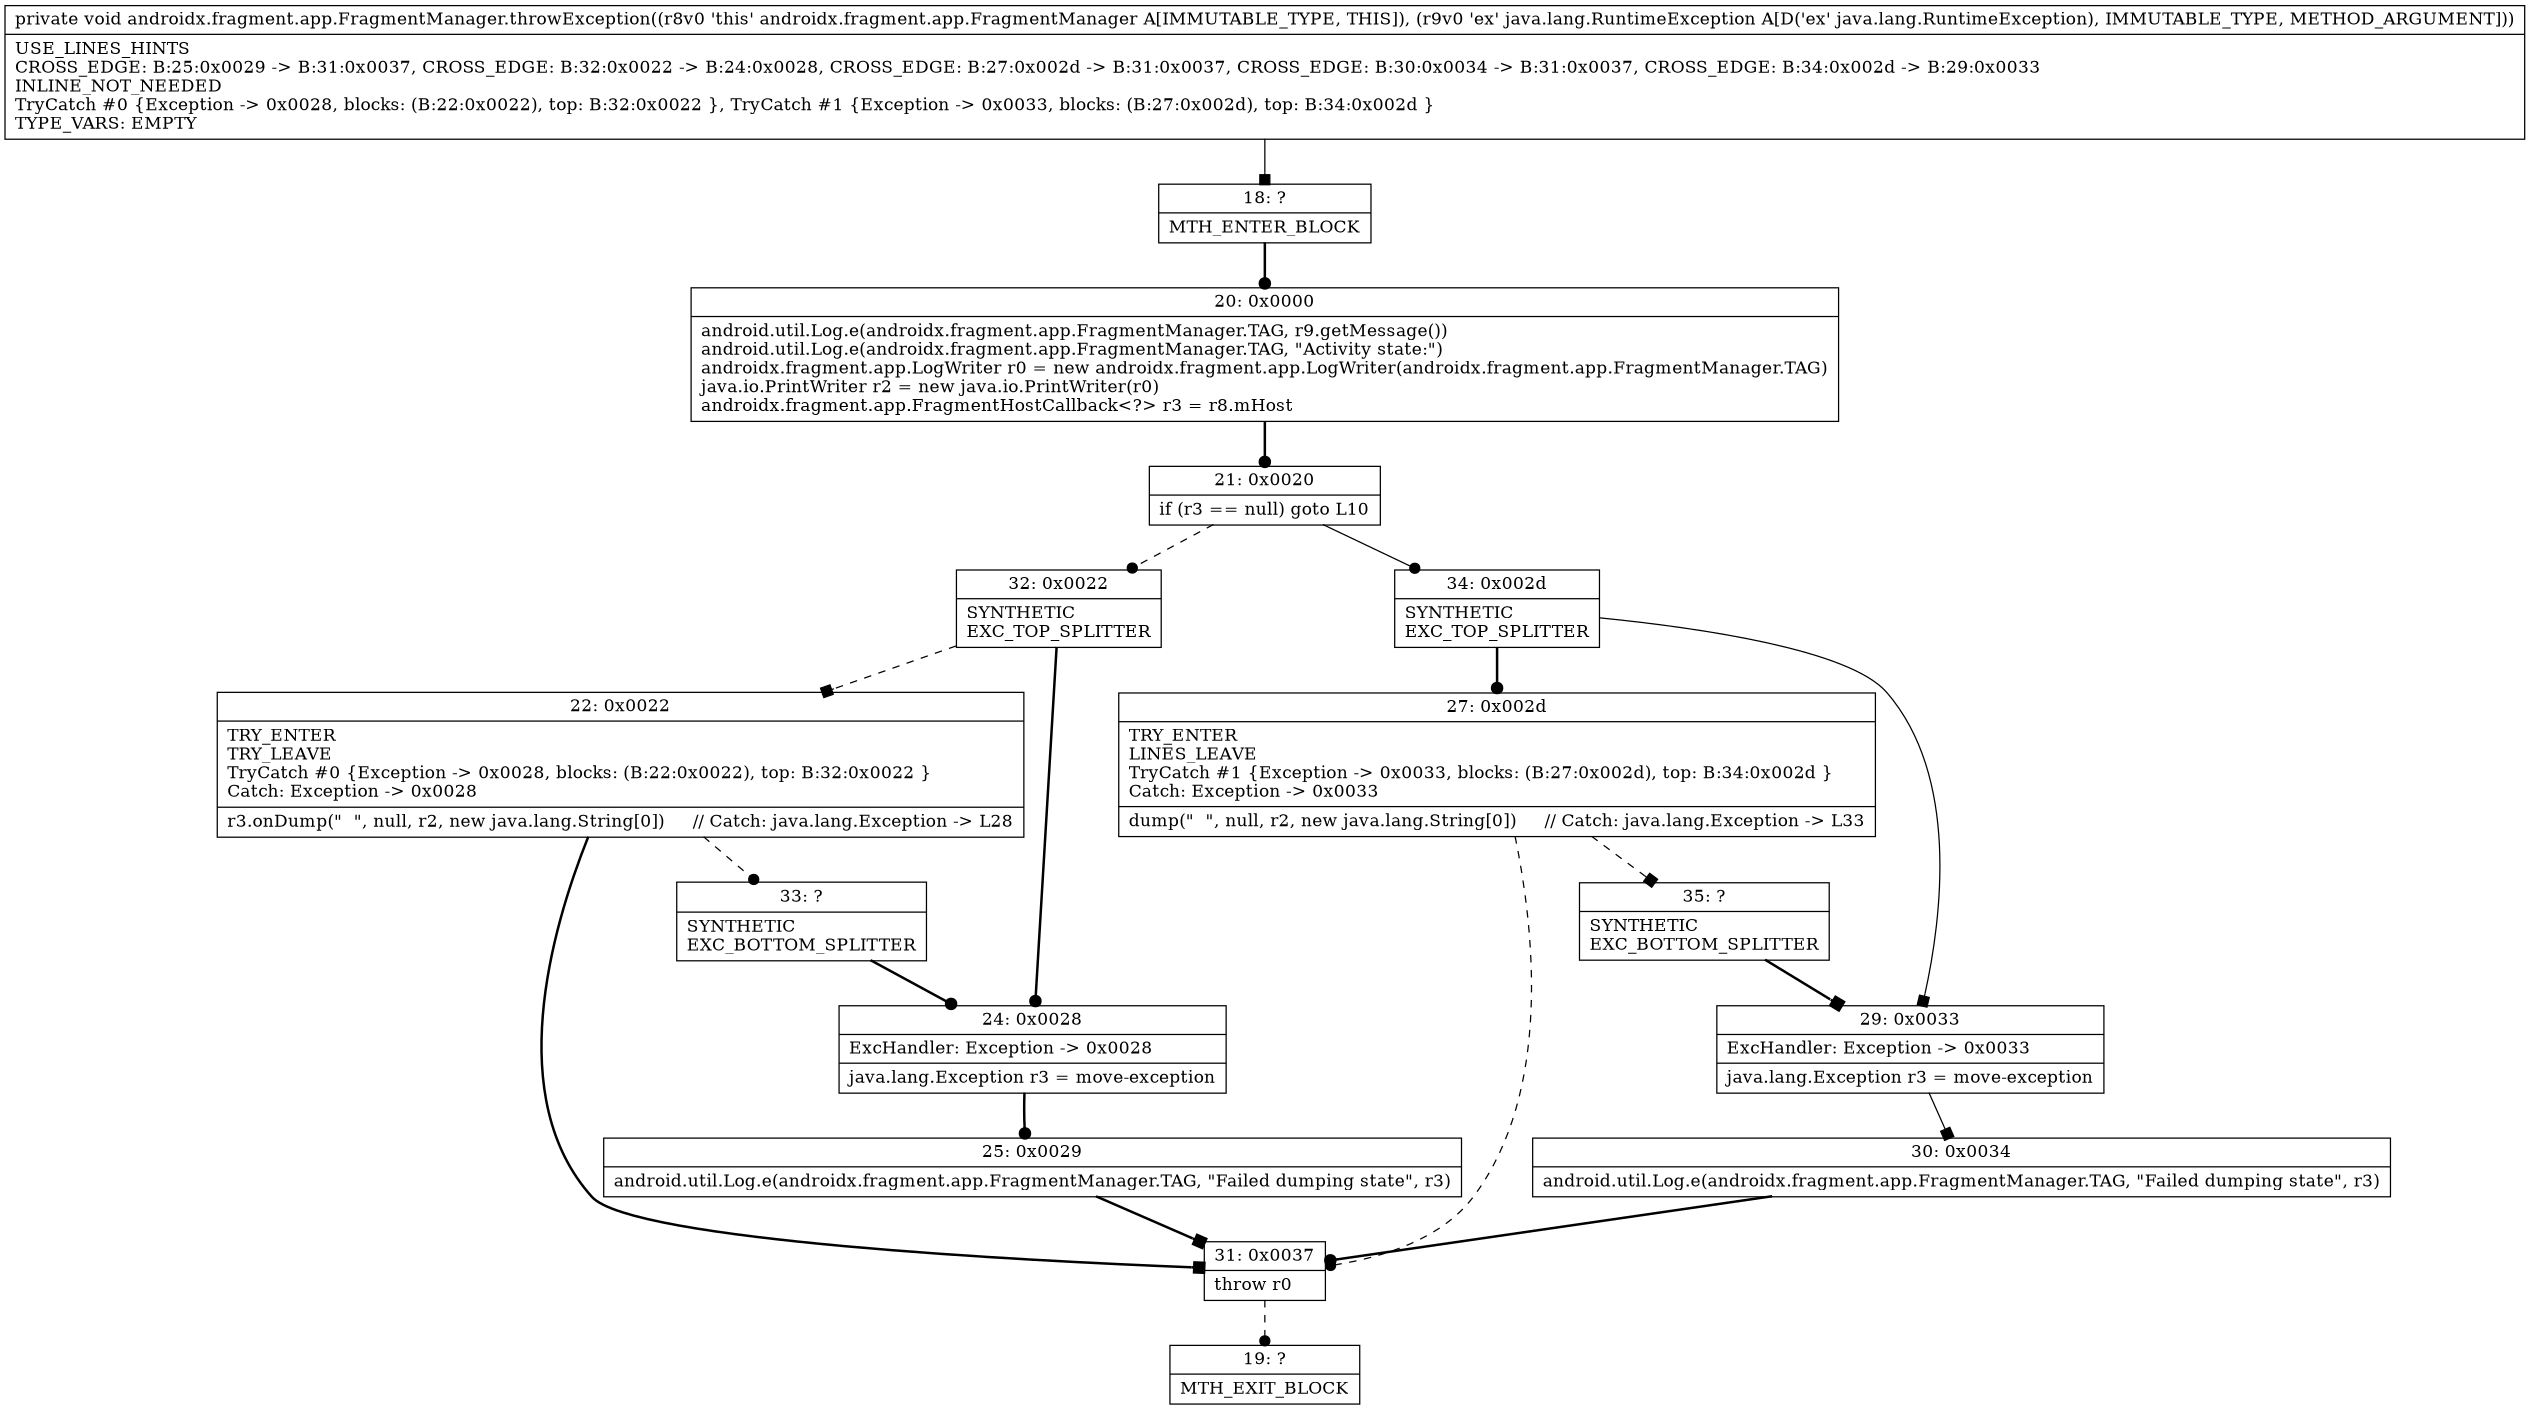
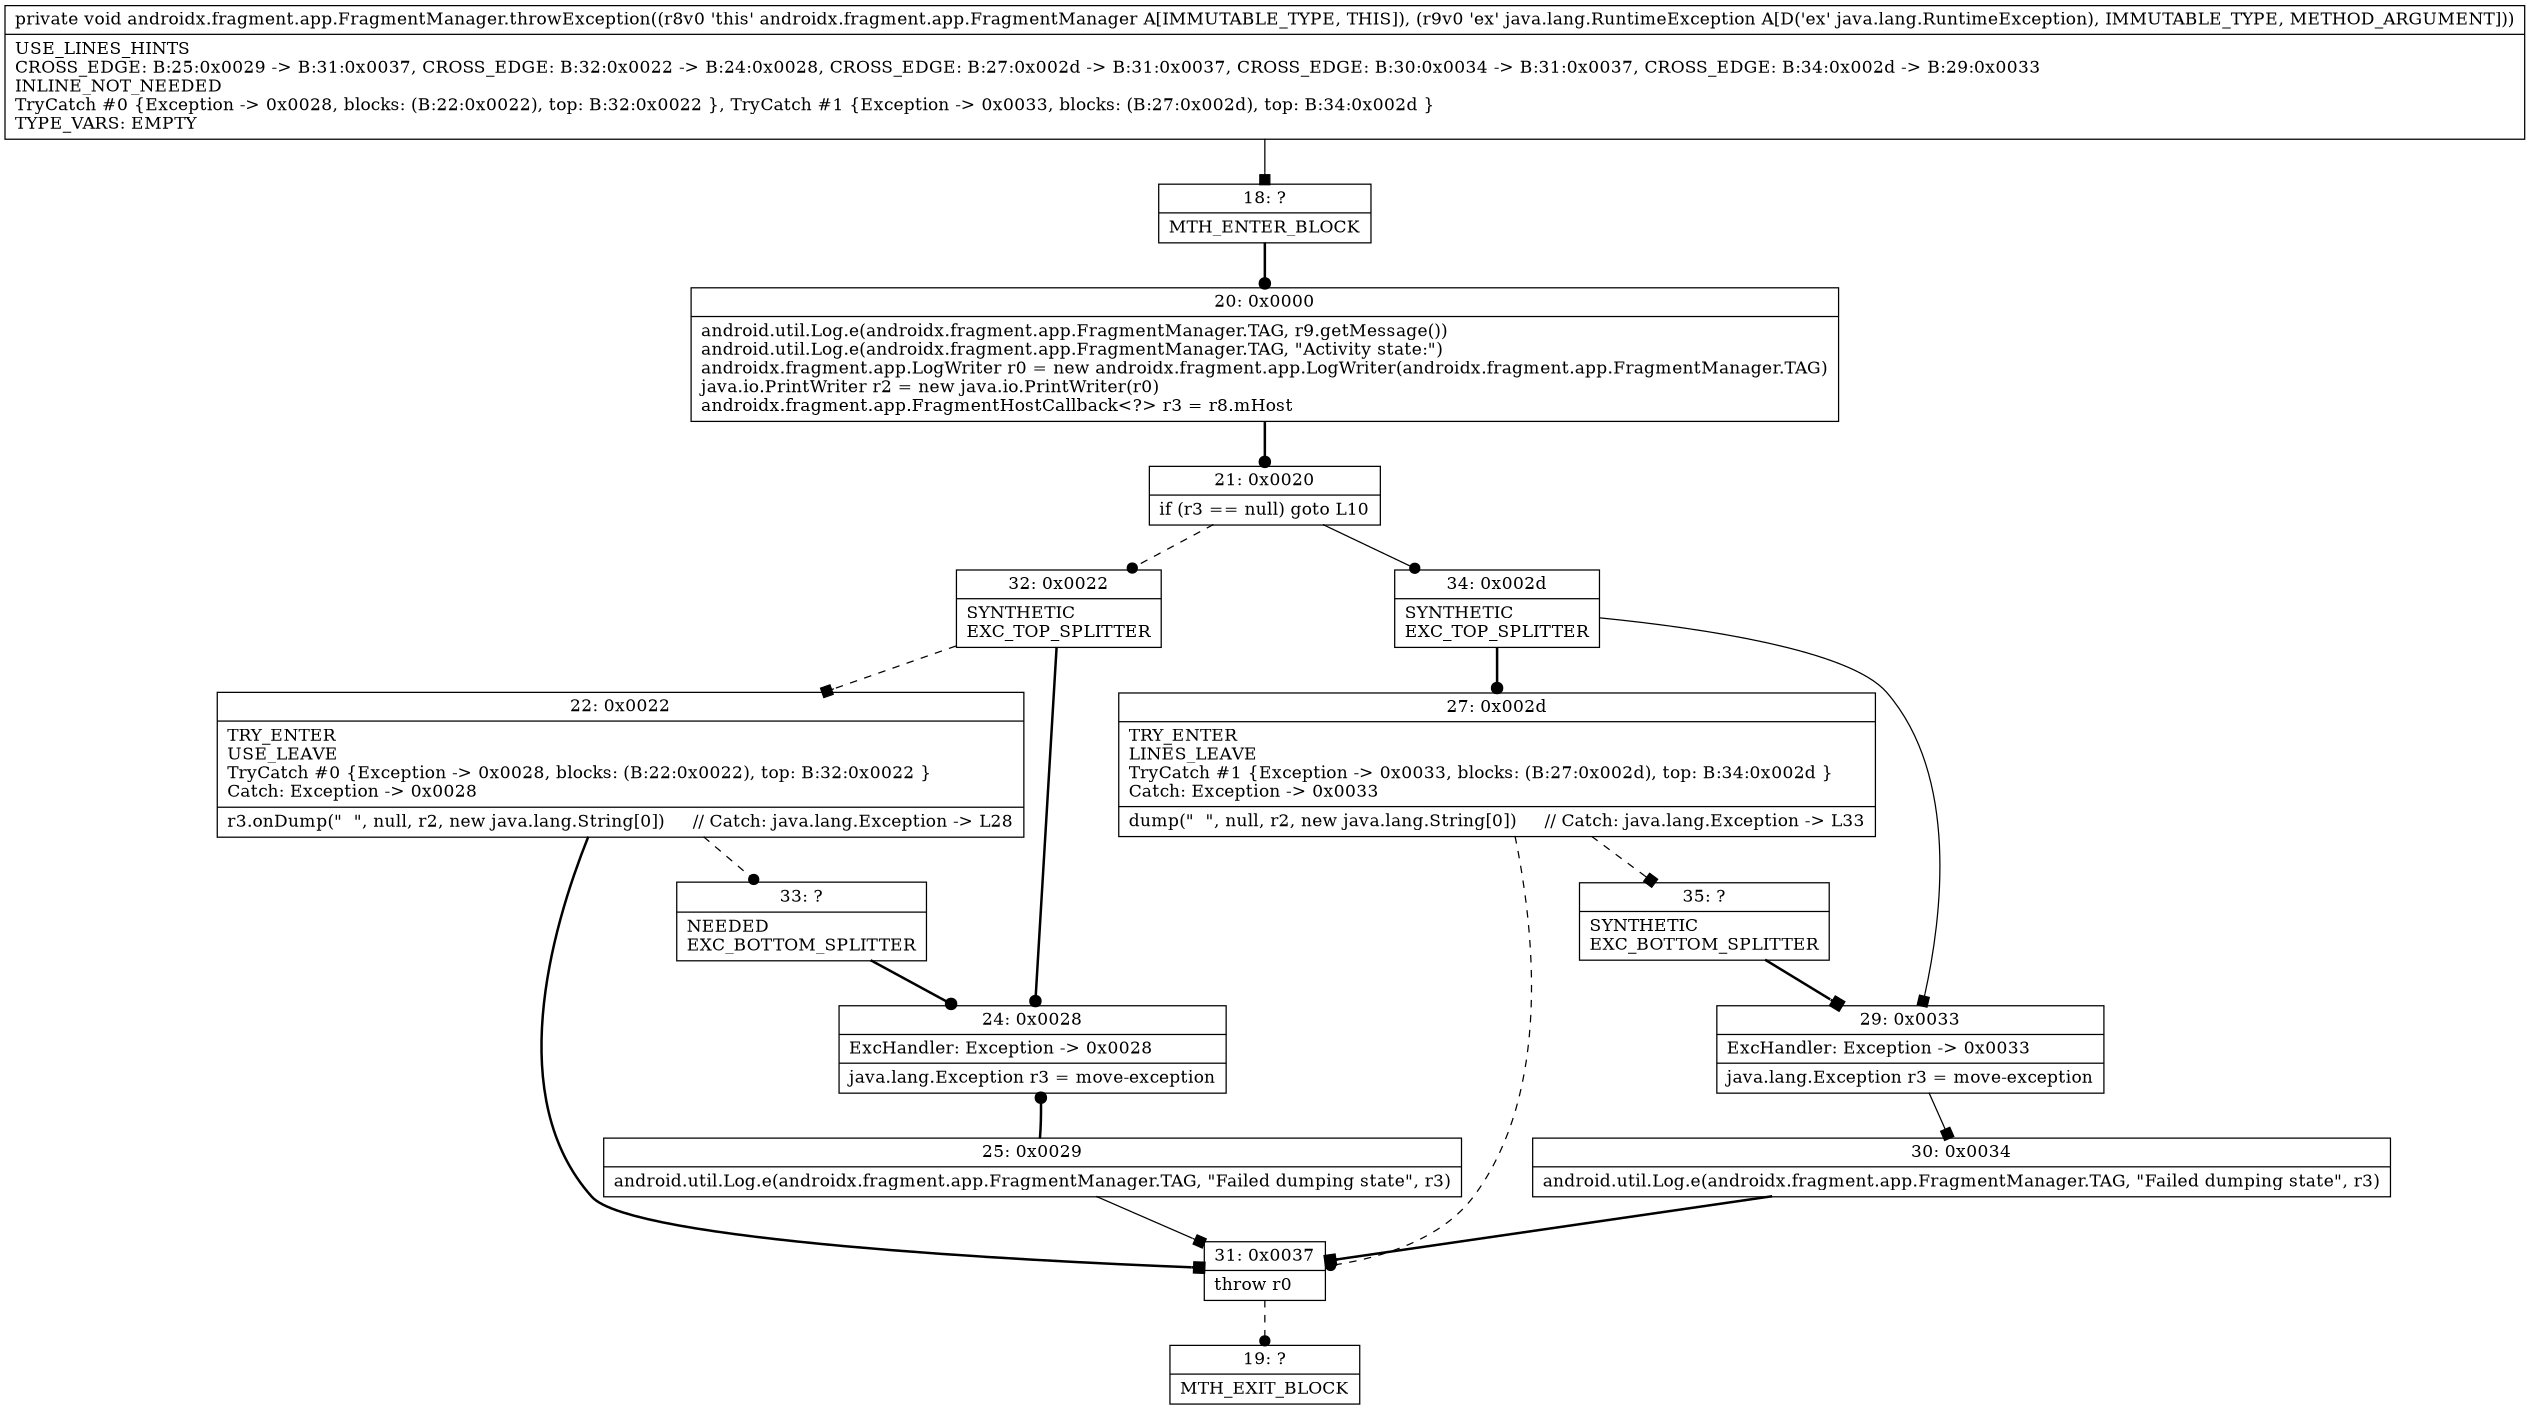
(280, 754) -> (283, 754)
(742, 926) -> (729, 926)
(1024, 1111) -> (1041, 1121)
(1144, 1217) -> (1144, 1217)
(1554, 1228) -> (1554, 1228)
